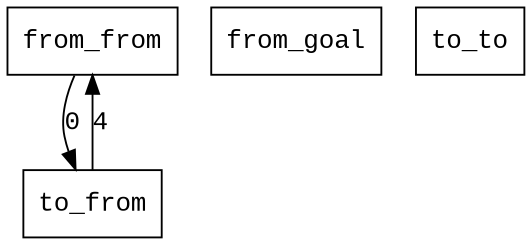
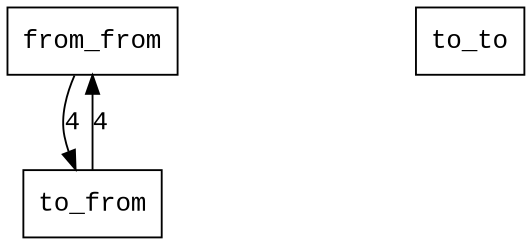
(296, 41) -> none
(73, 122) -> (73, 122)
